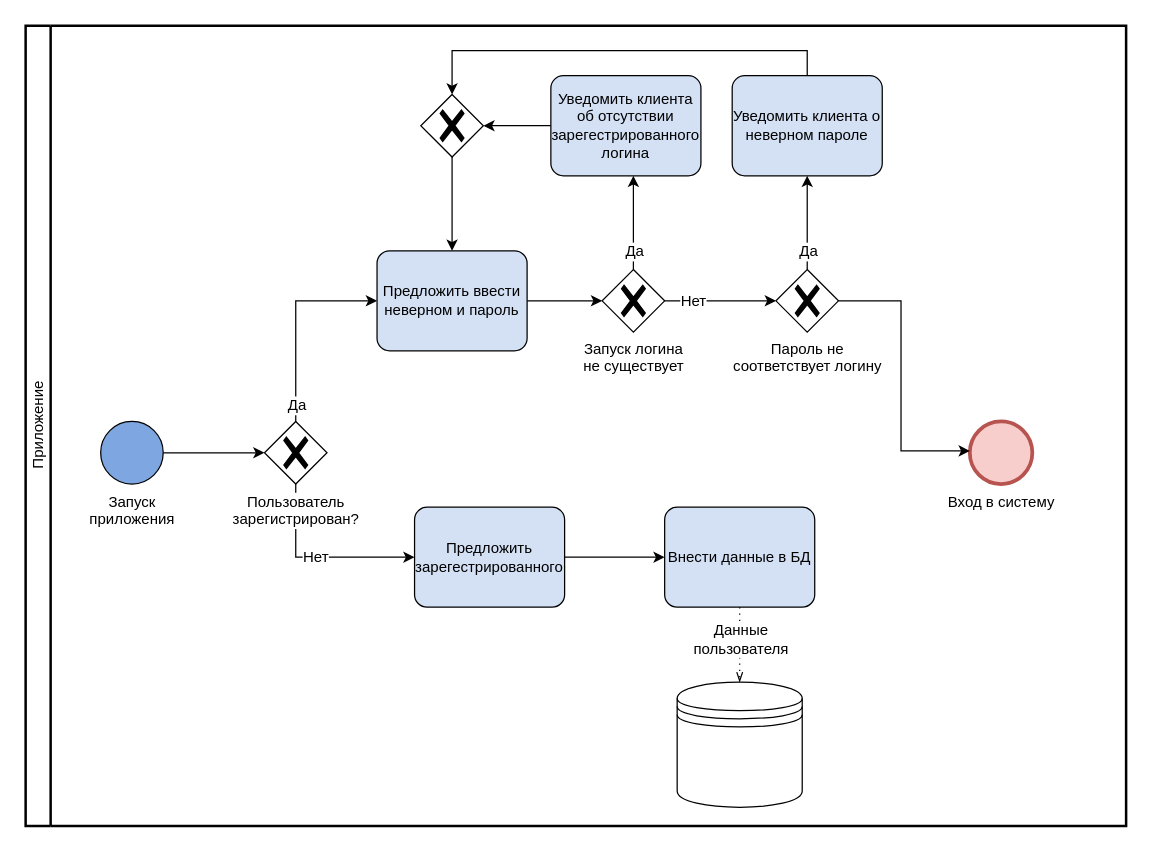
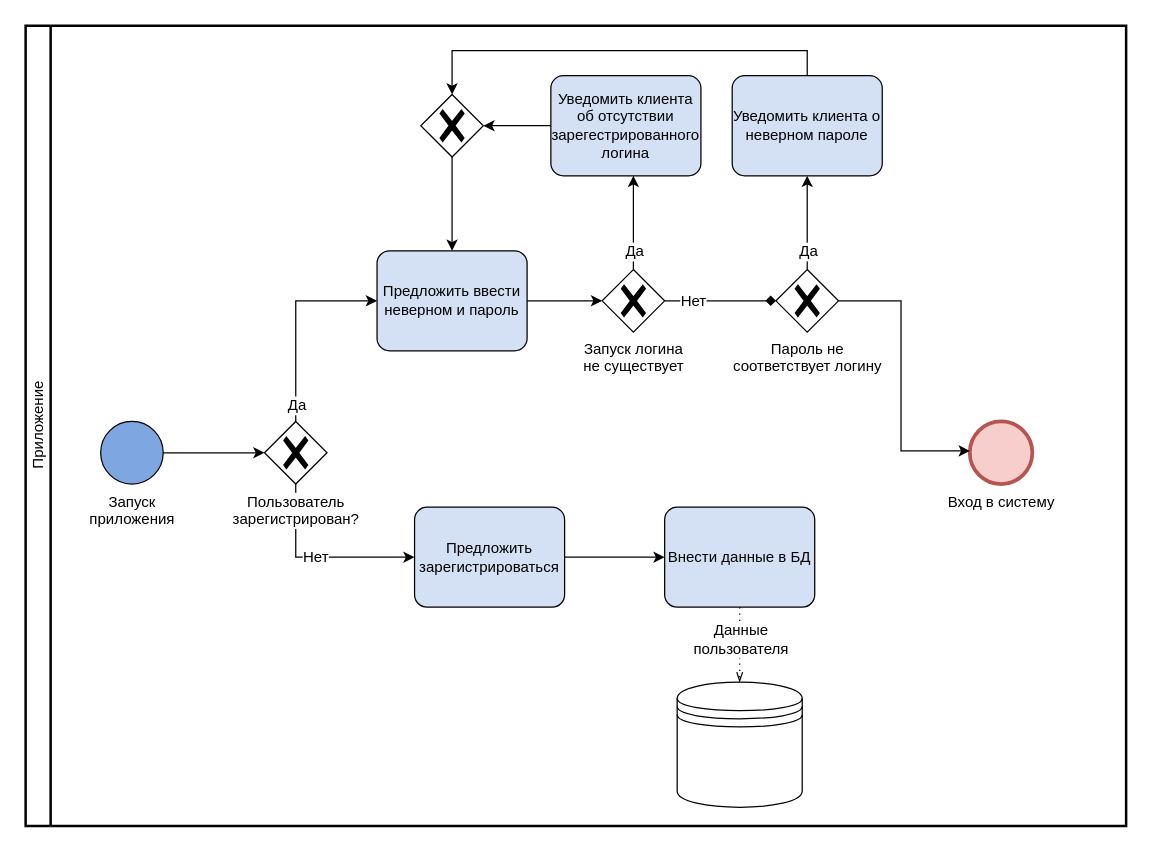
(766, 301) -> (765, 301)
(489, 557) -> (489, 557)
